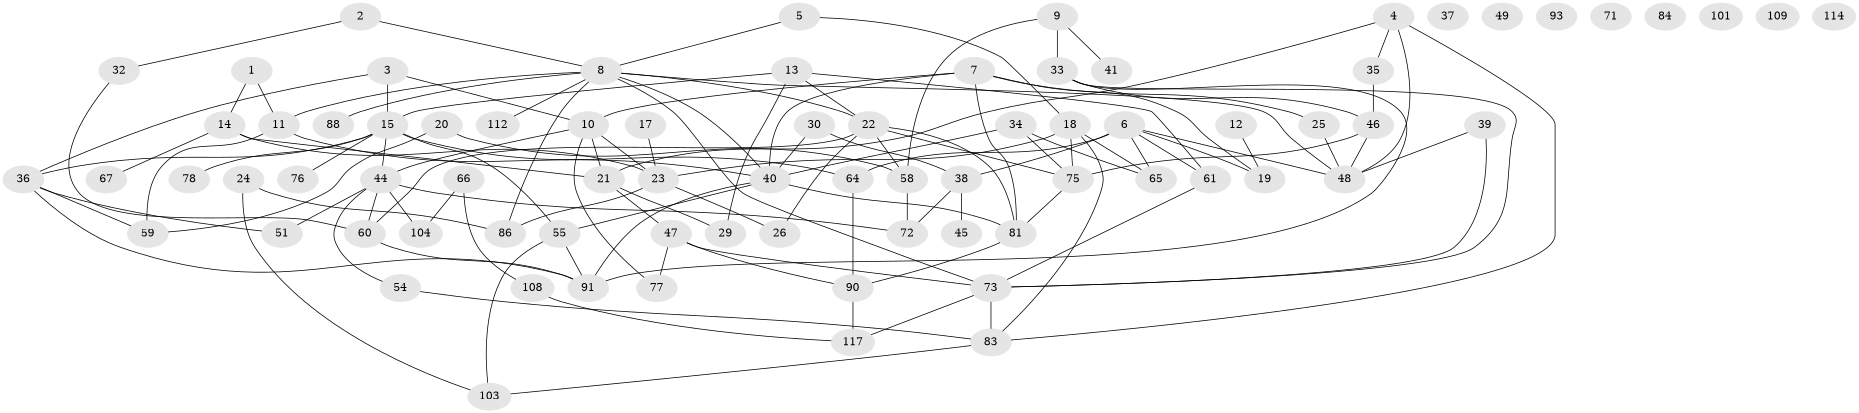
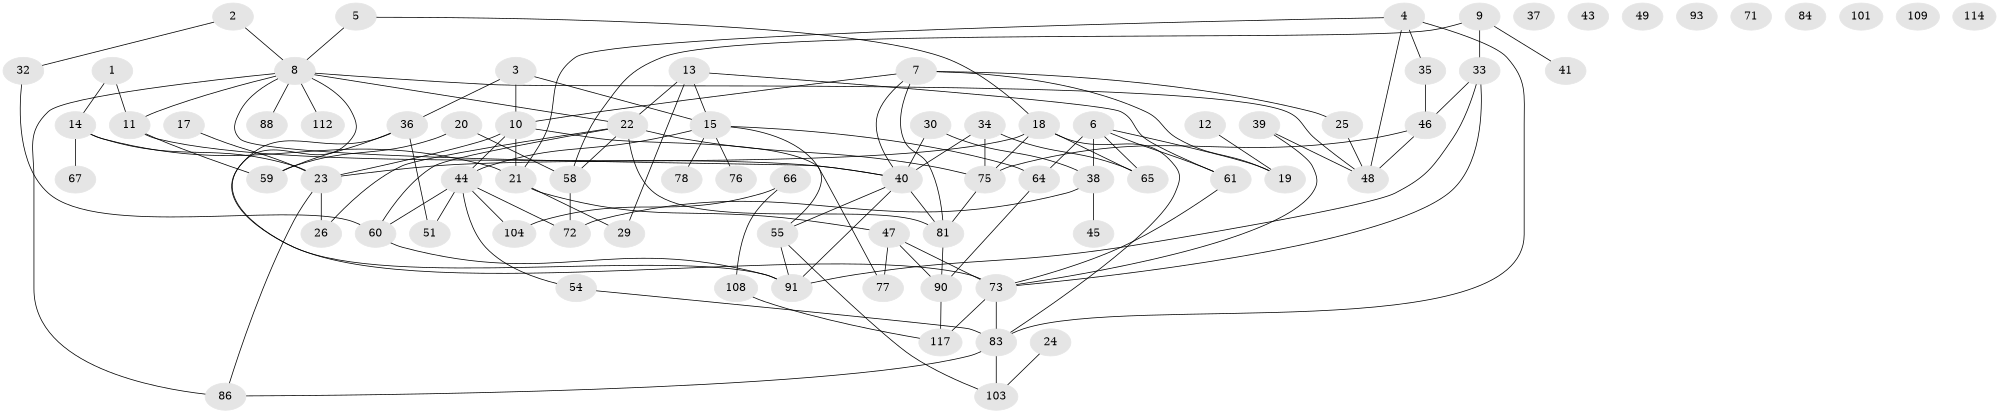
none -> (1588, 17)
(1212, 147) -> none
(208, 157) -> none
(366, 210) -> (615, 388)
